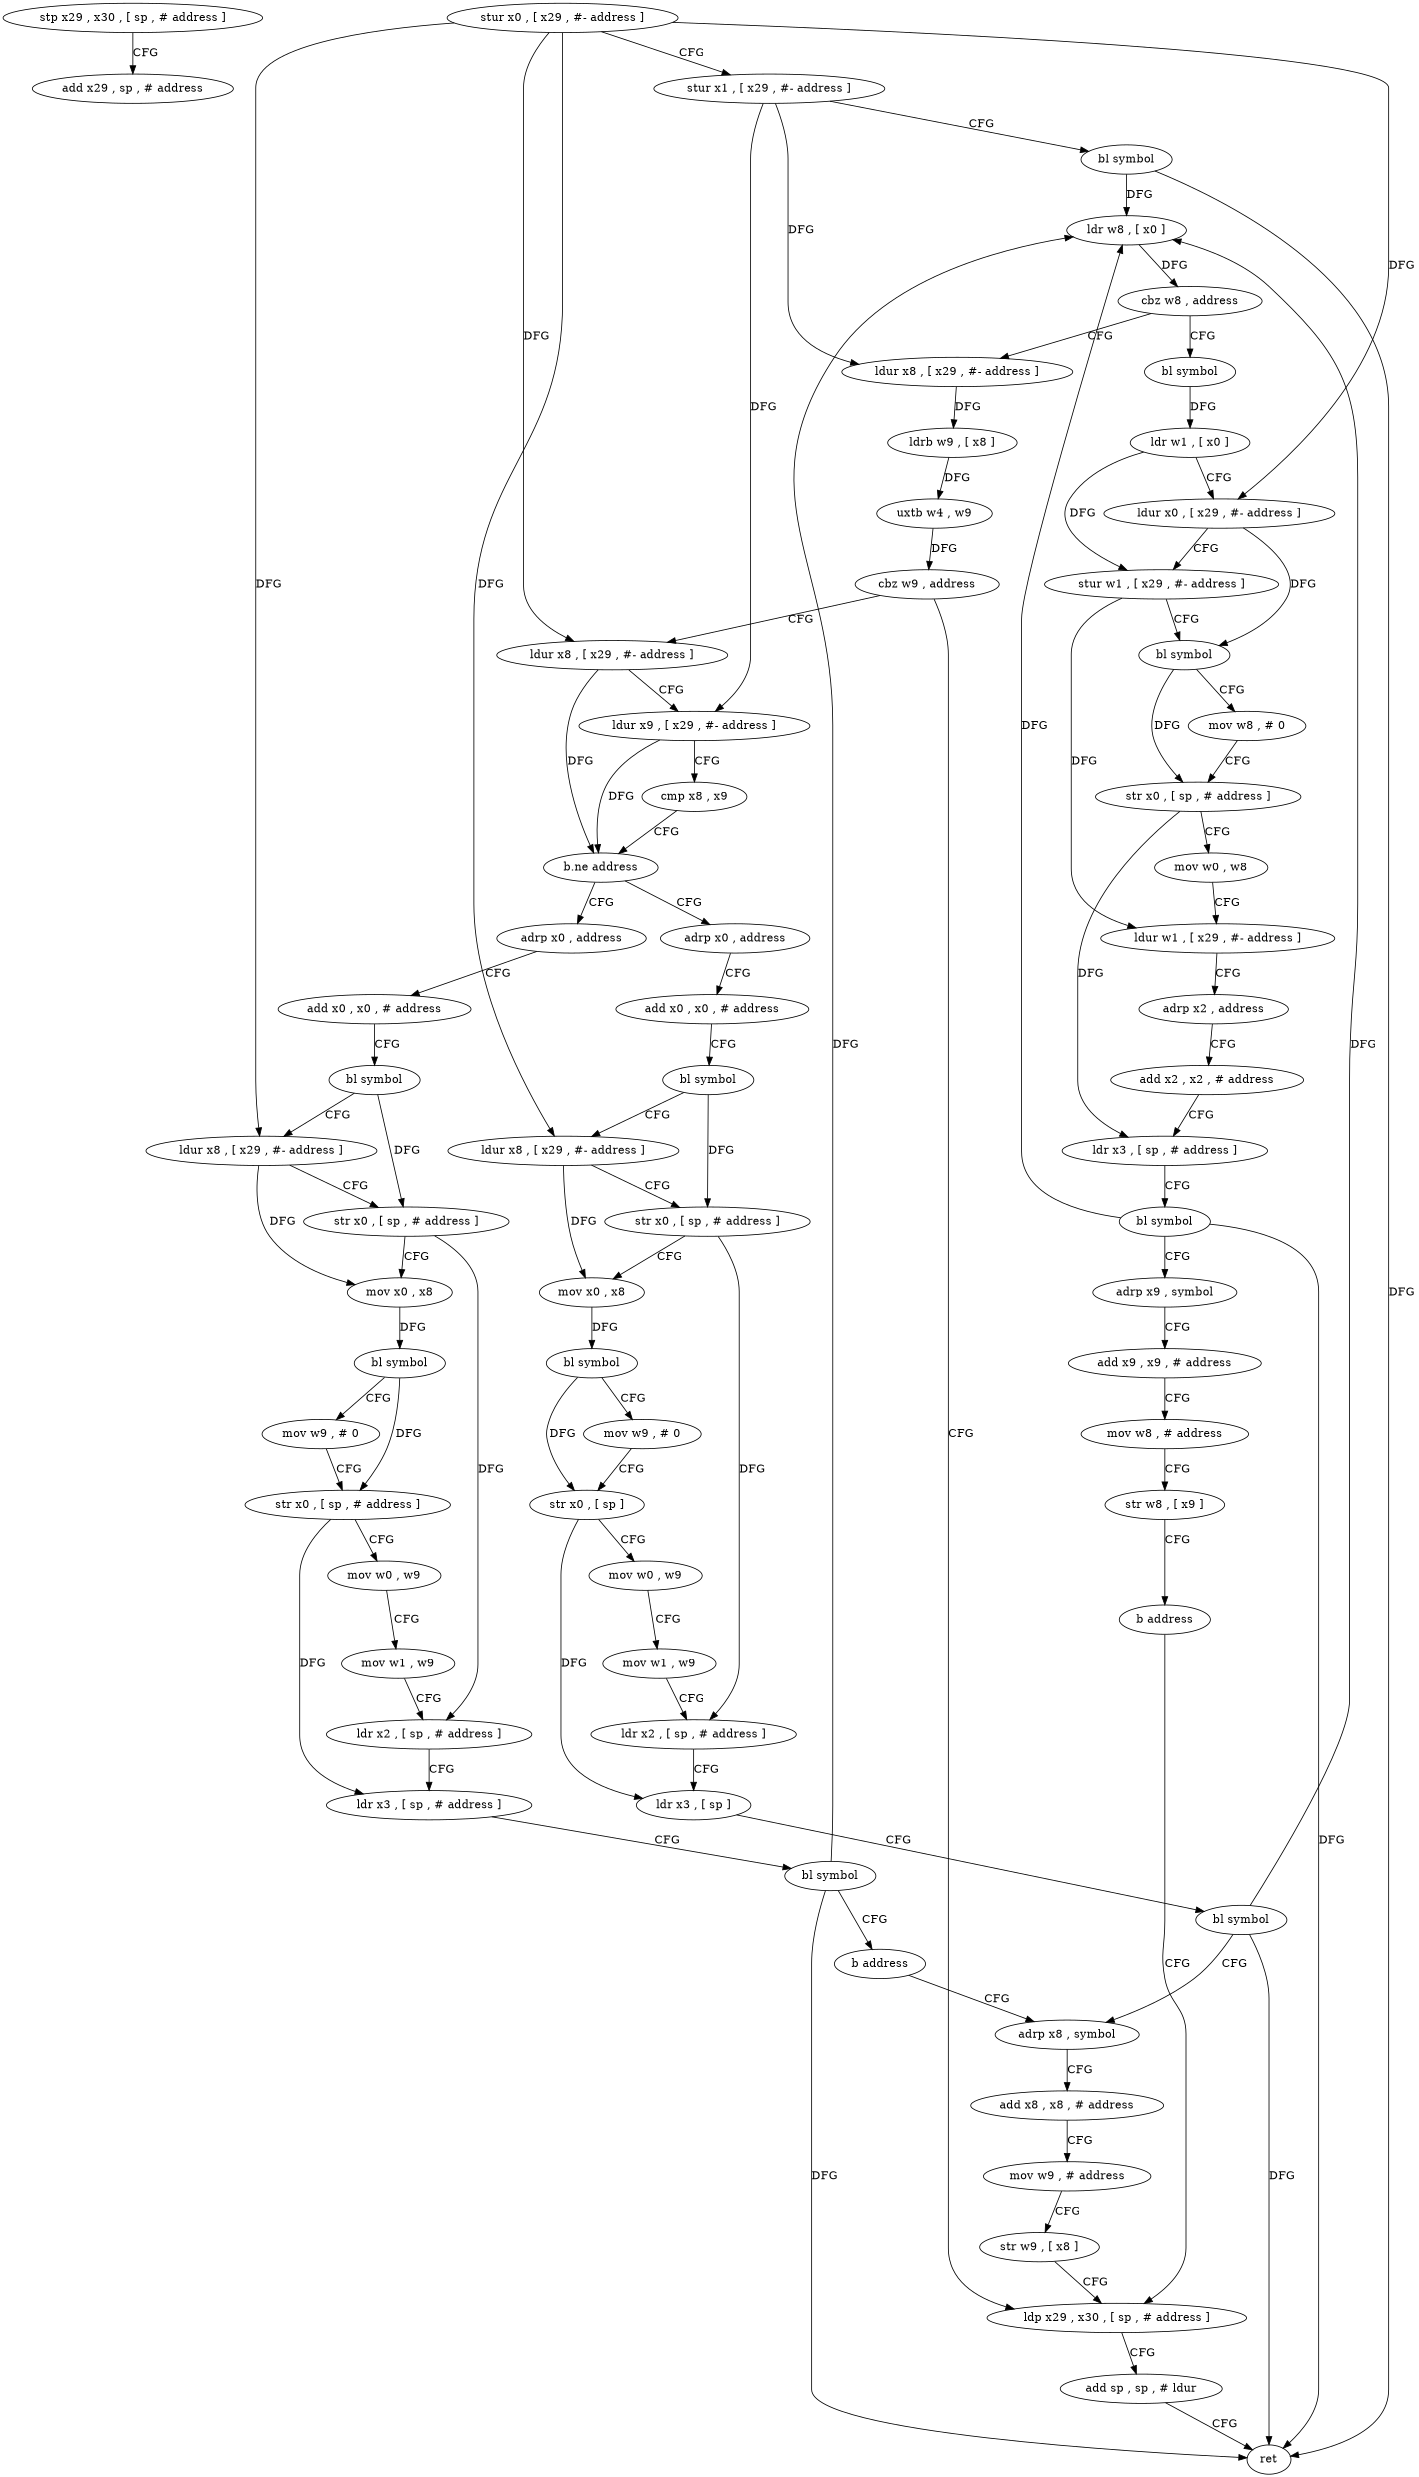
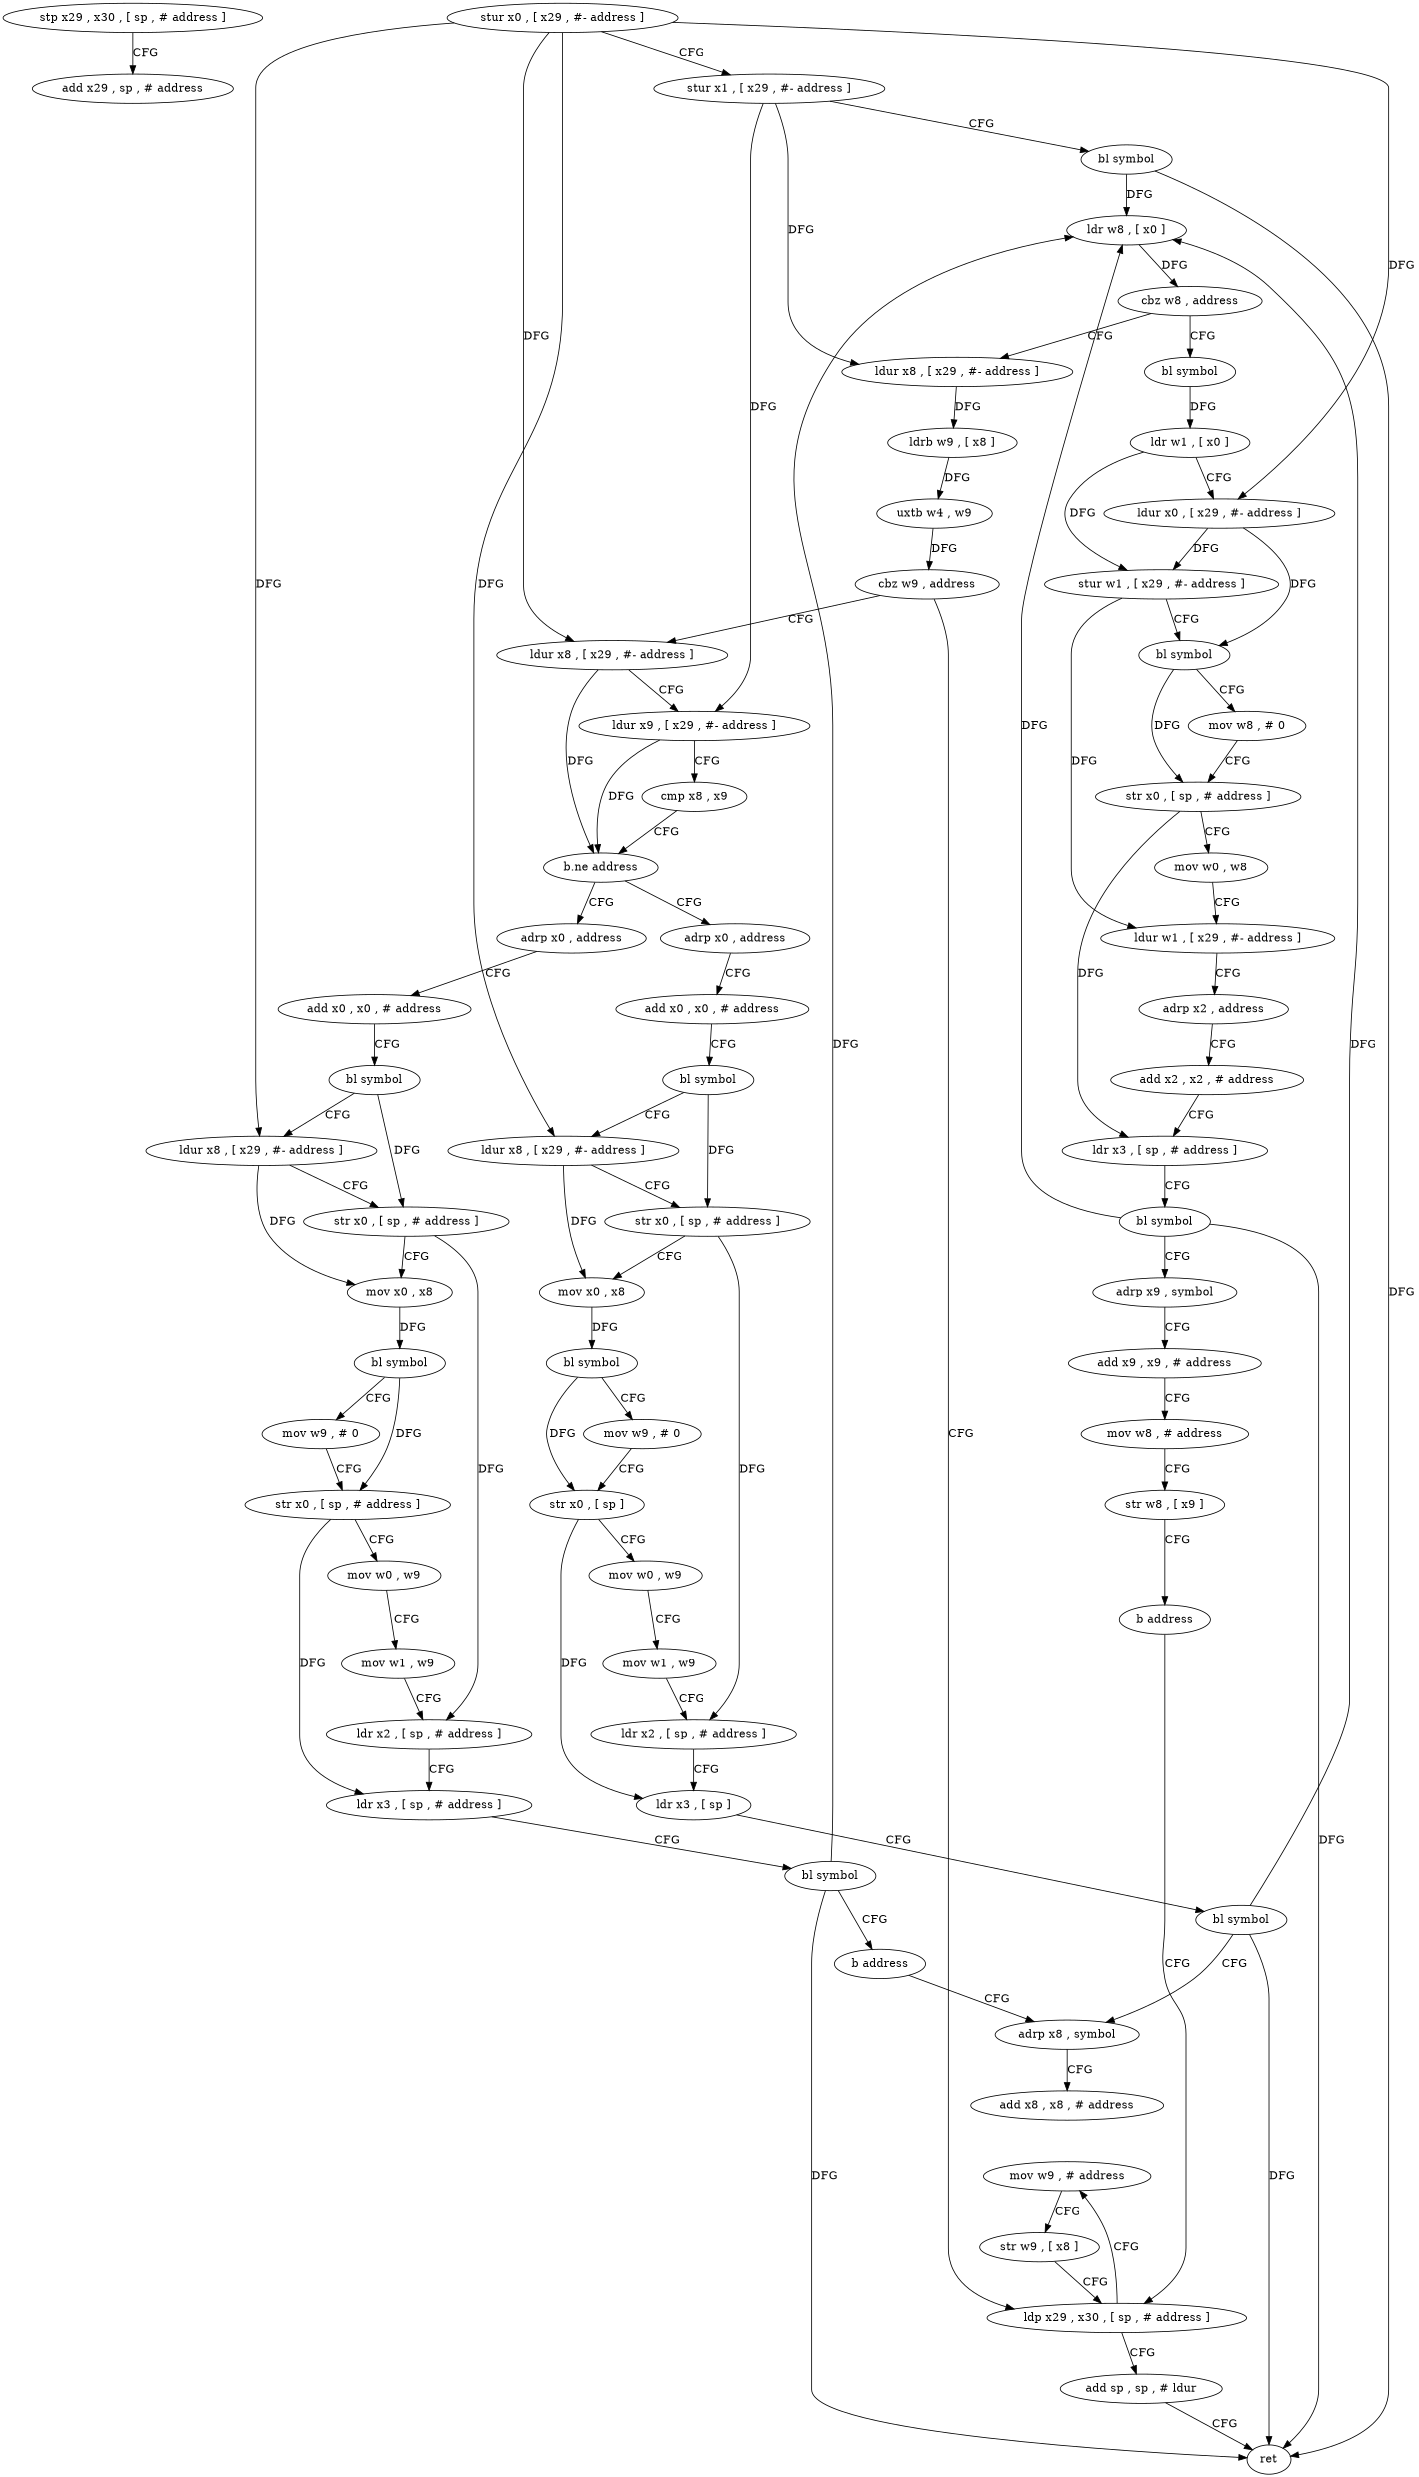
(1206, 549) -> (1206, 549)
(1067, 2137) -> (1111, 2247)
